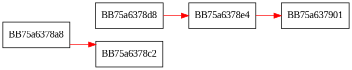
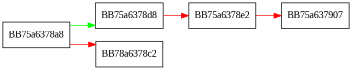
(222, 16) -> (222, 16)
(315, 16) -> (315, 16)
none -> (79, 25)
(129, 54) -> (129, 54)
